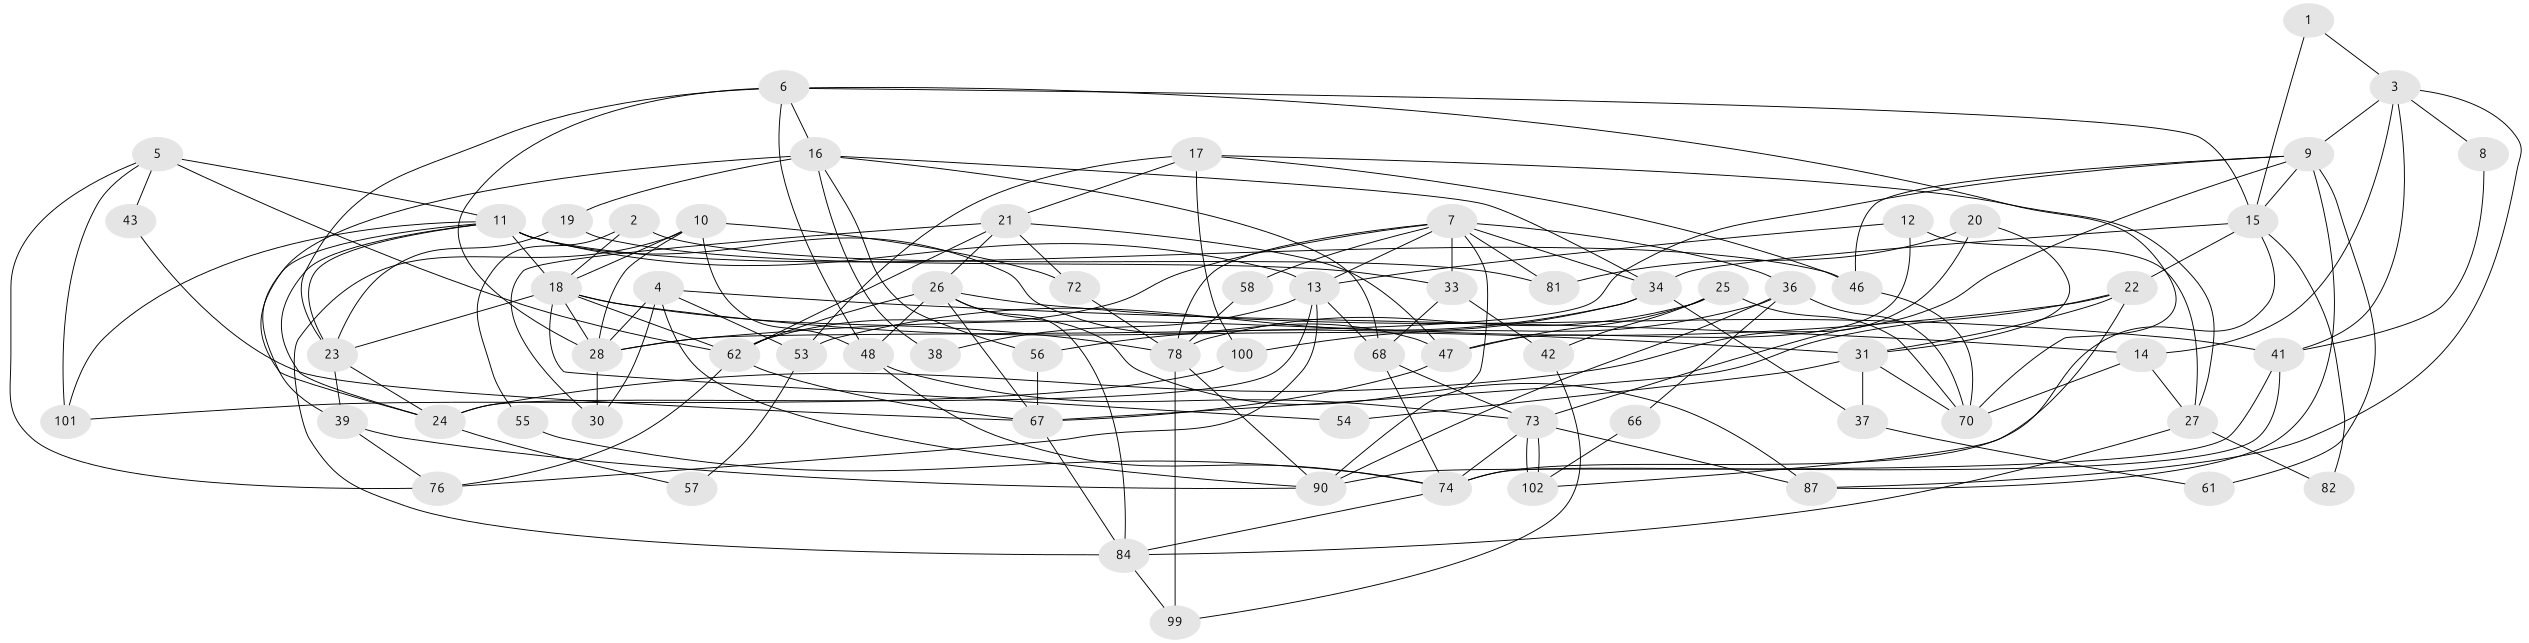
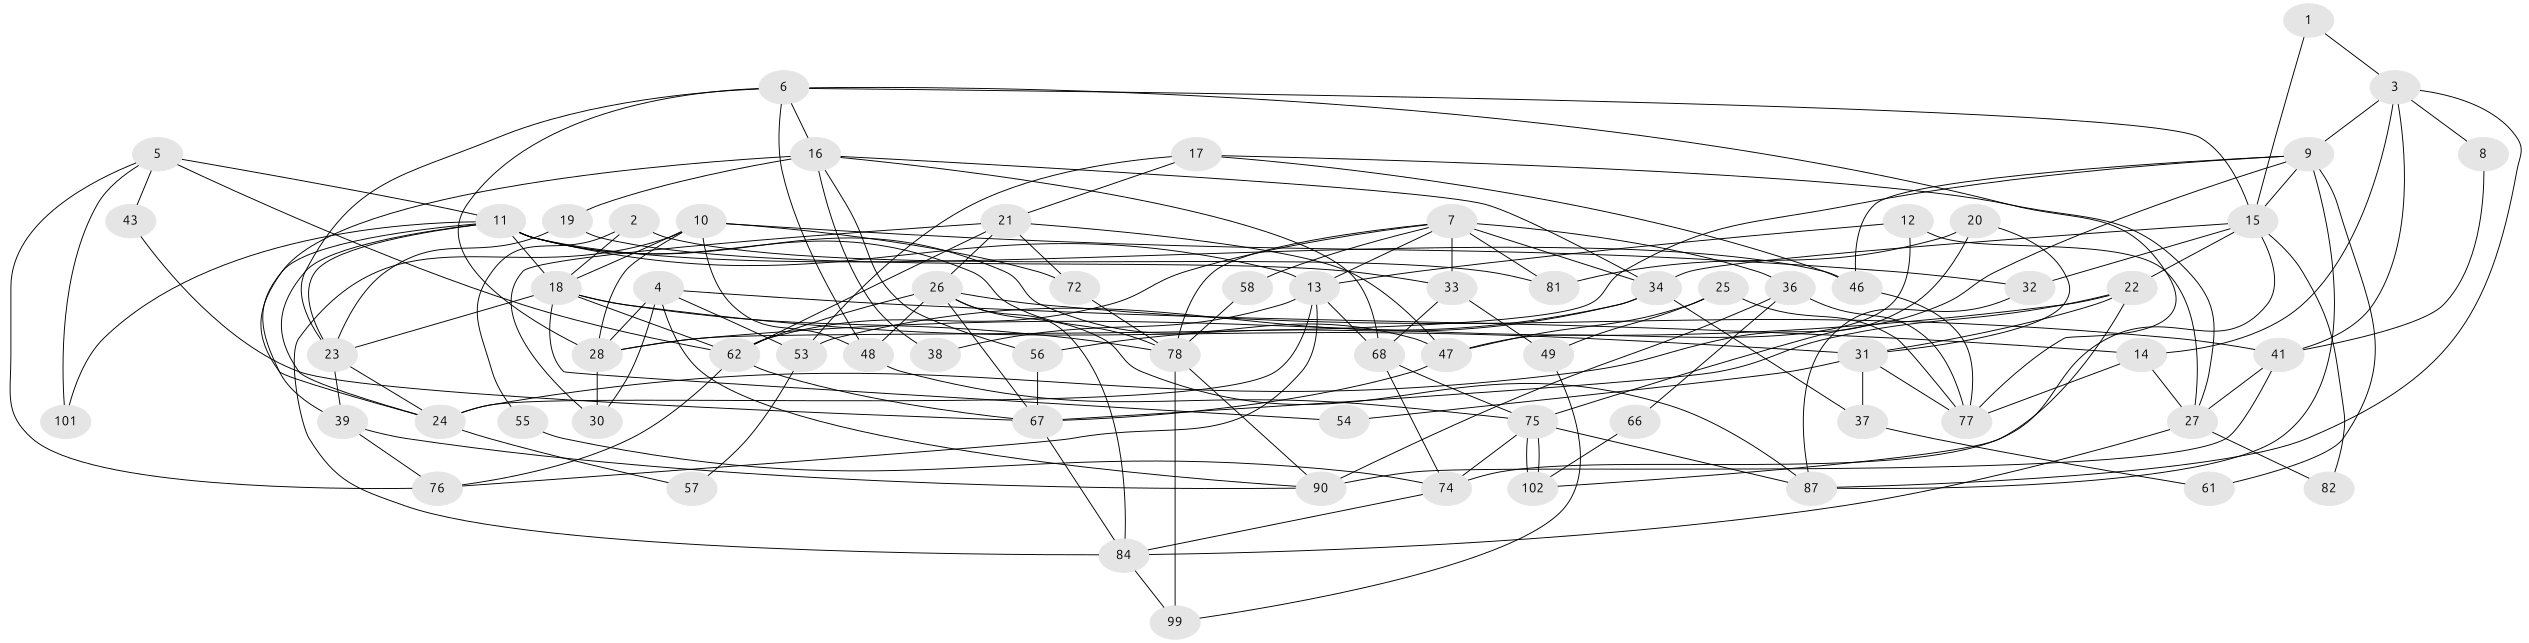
none -> (2030, 288)
(1449, 321) -> (880, 246)
(580, 327) -> none
(1242, 355) -> none
(1549, 355) -> (1549, 355)
(1478, 374) -> none
(1533, 422) -> (1533, 422)
(1967, 422) -> (1967, 422)
(1073, 457) -> none
(2116, 464) -> (2236, 388)
